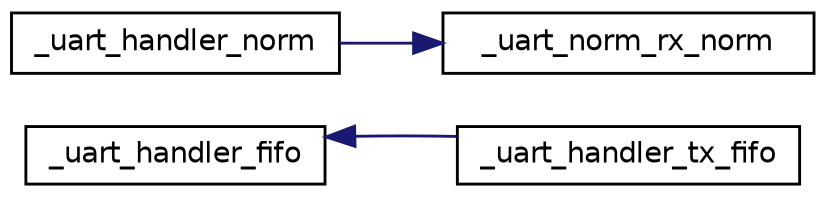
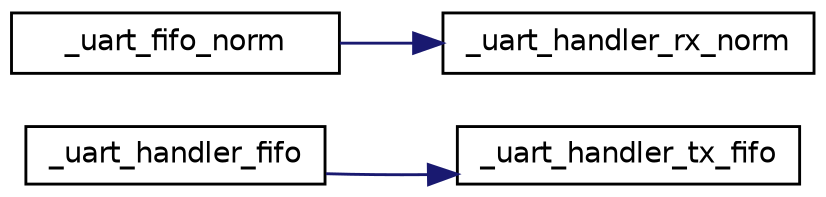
(175, 43) -> (175, 43)
(628, 43) -> (628, 43)
(406, 136) -> (377, 175)
